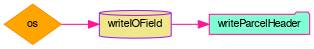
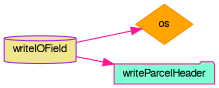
(75, 24) -> (104, 37)
